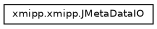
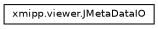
(79, 14) -> (79, 14)
